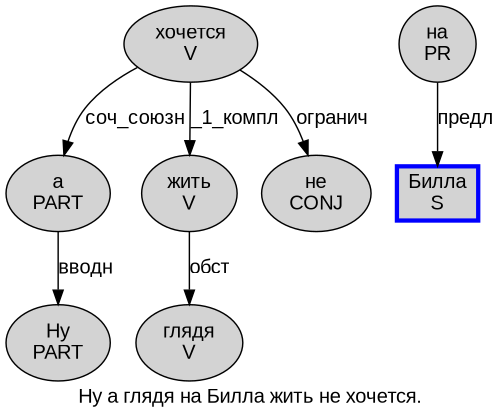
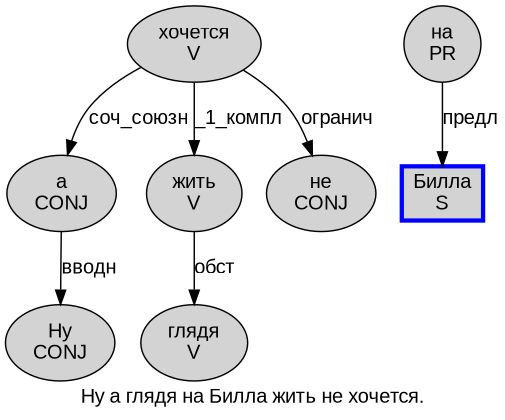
(58, 193) -> (62, 193)
(58, 343) -> (60, 343)
